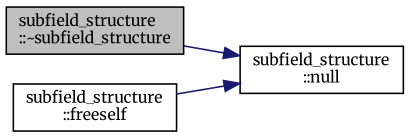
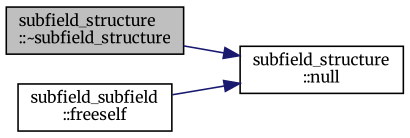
(95, 108) -> (95, 108)
